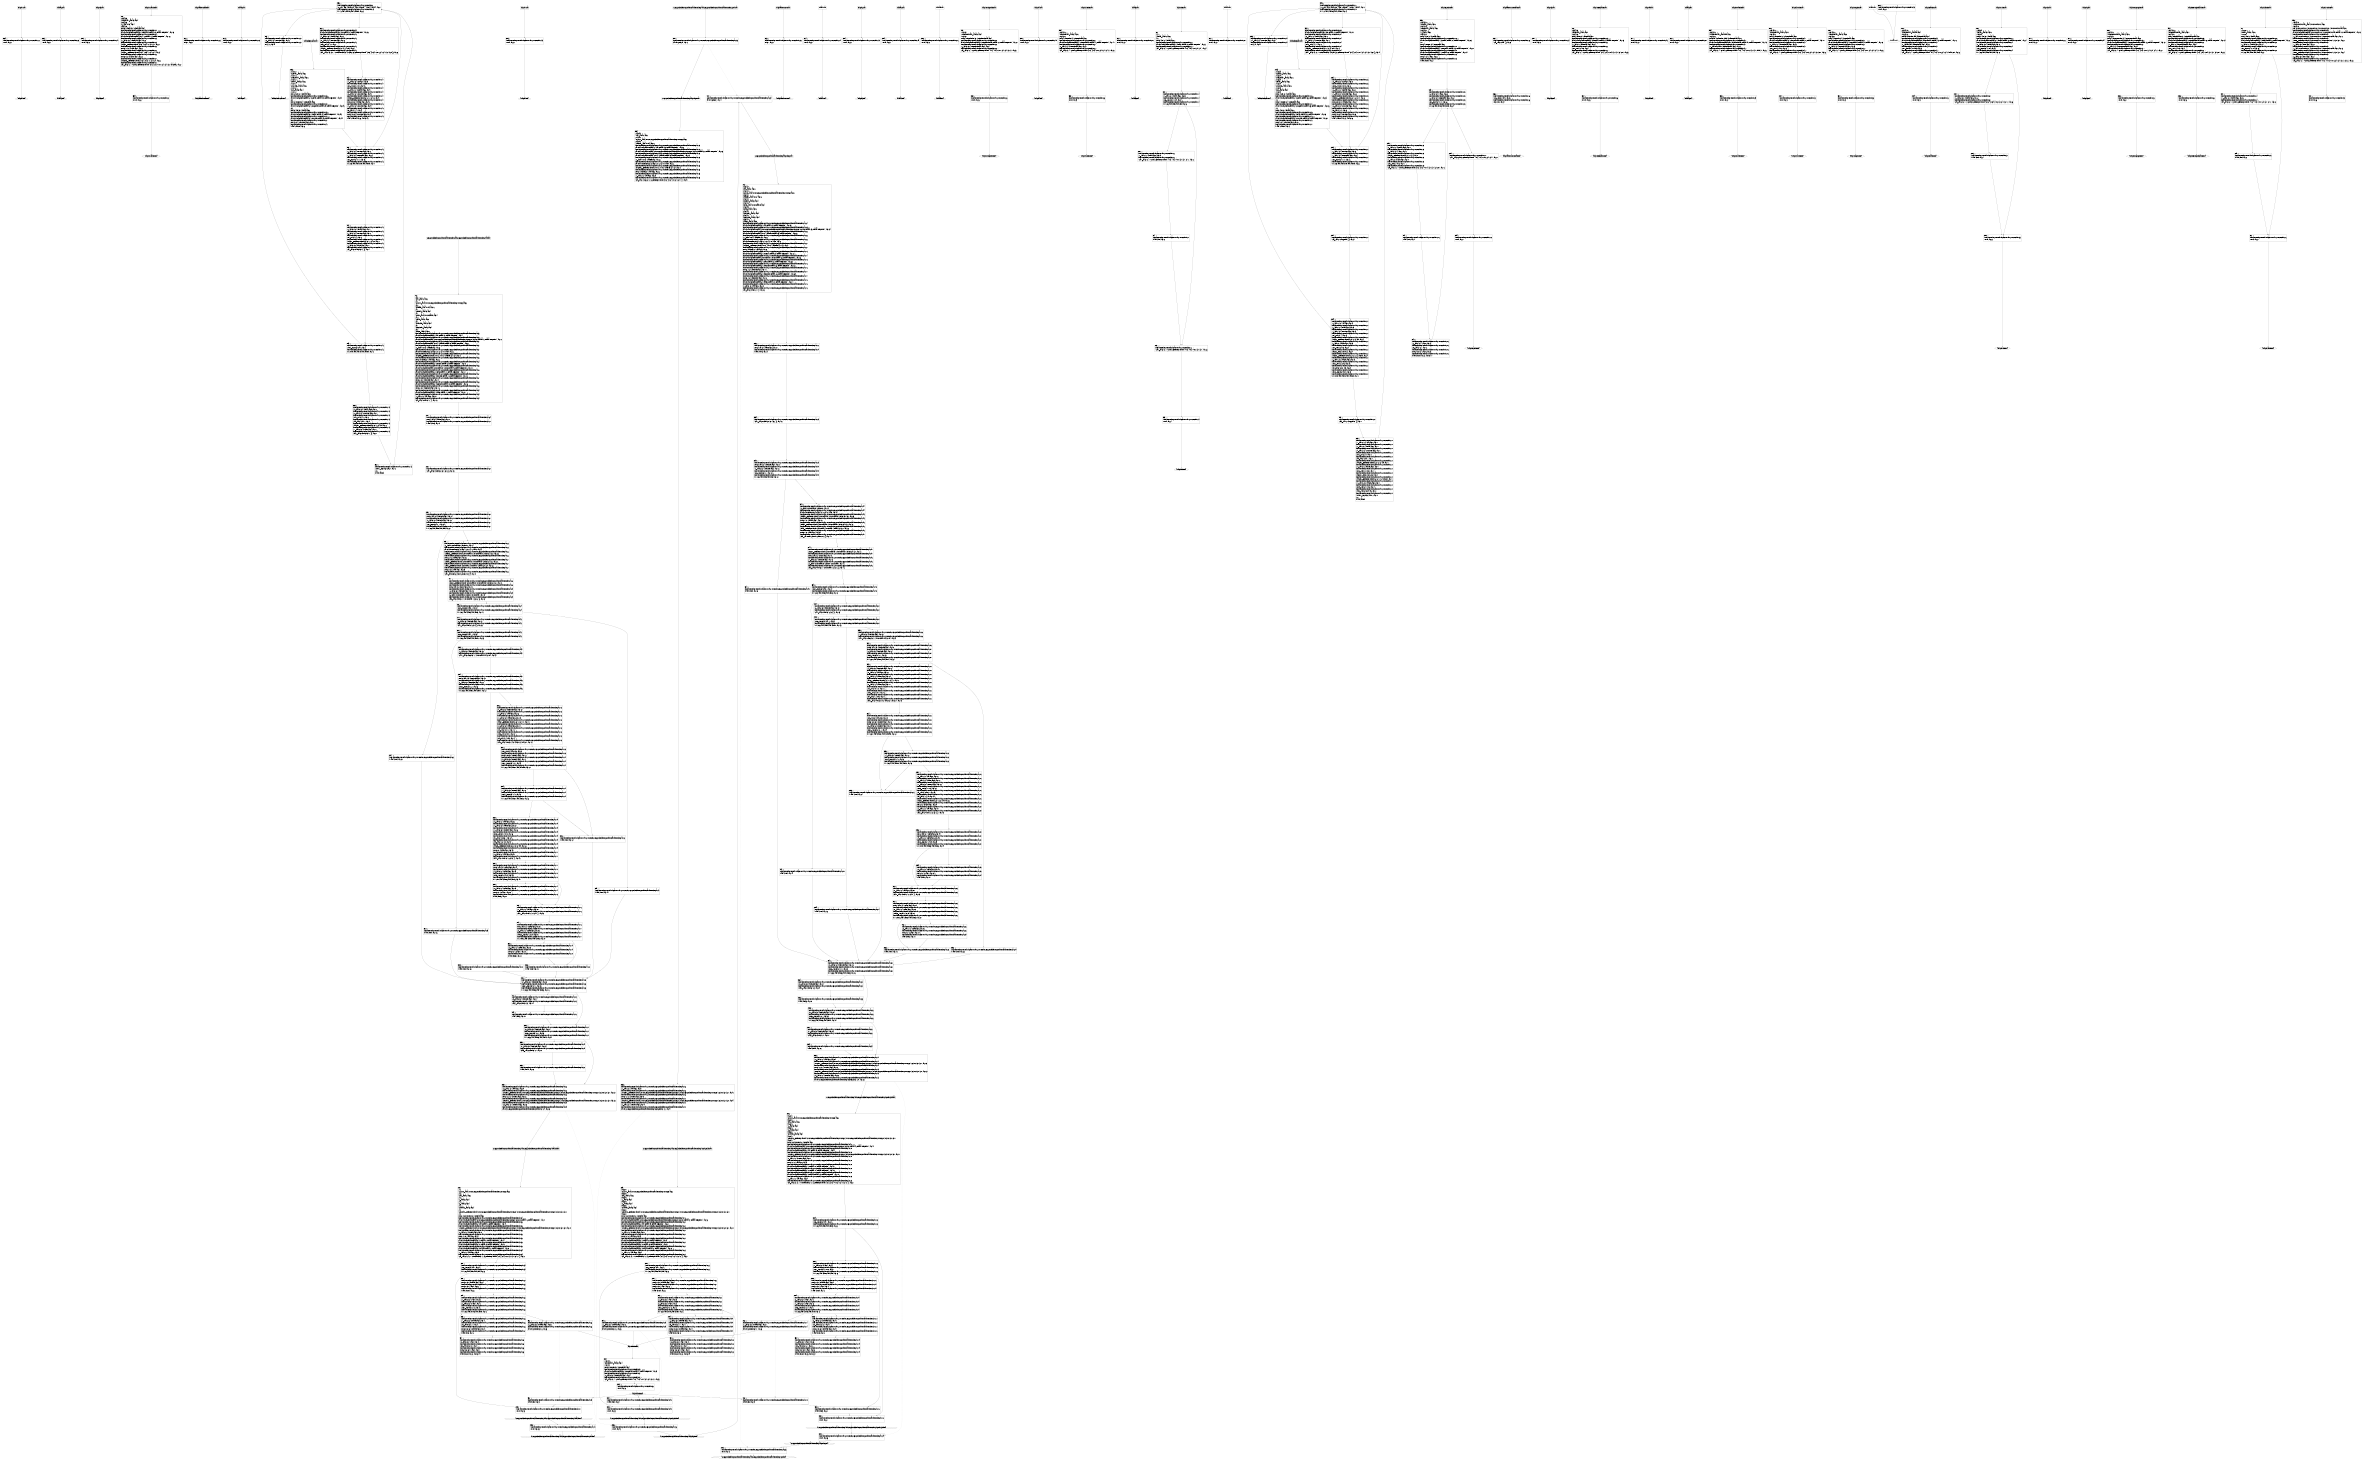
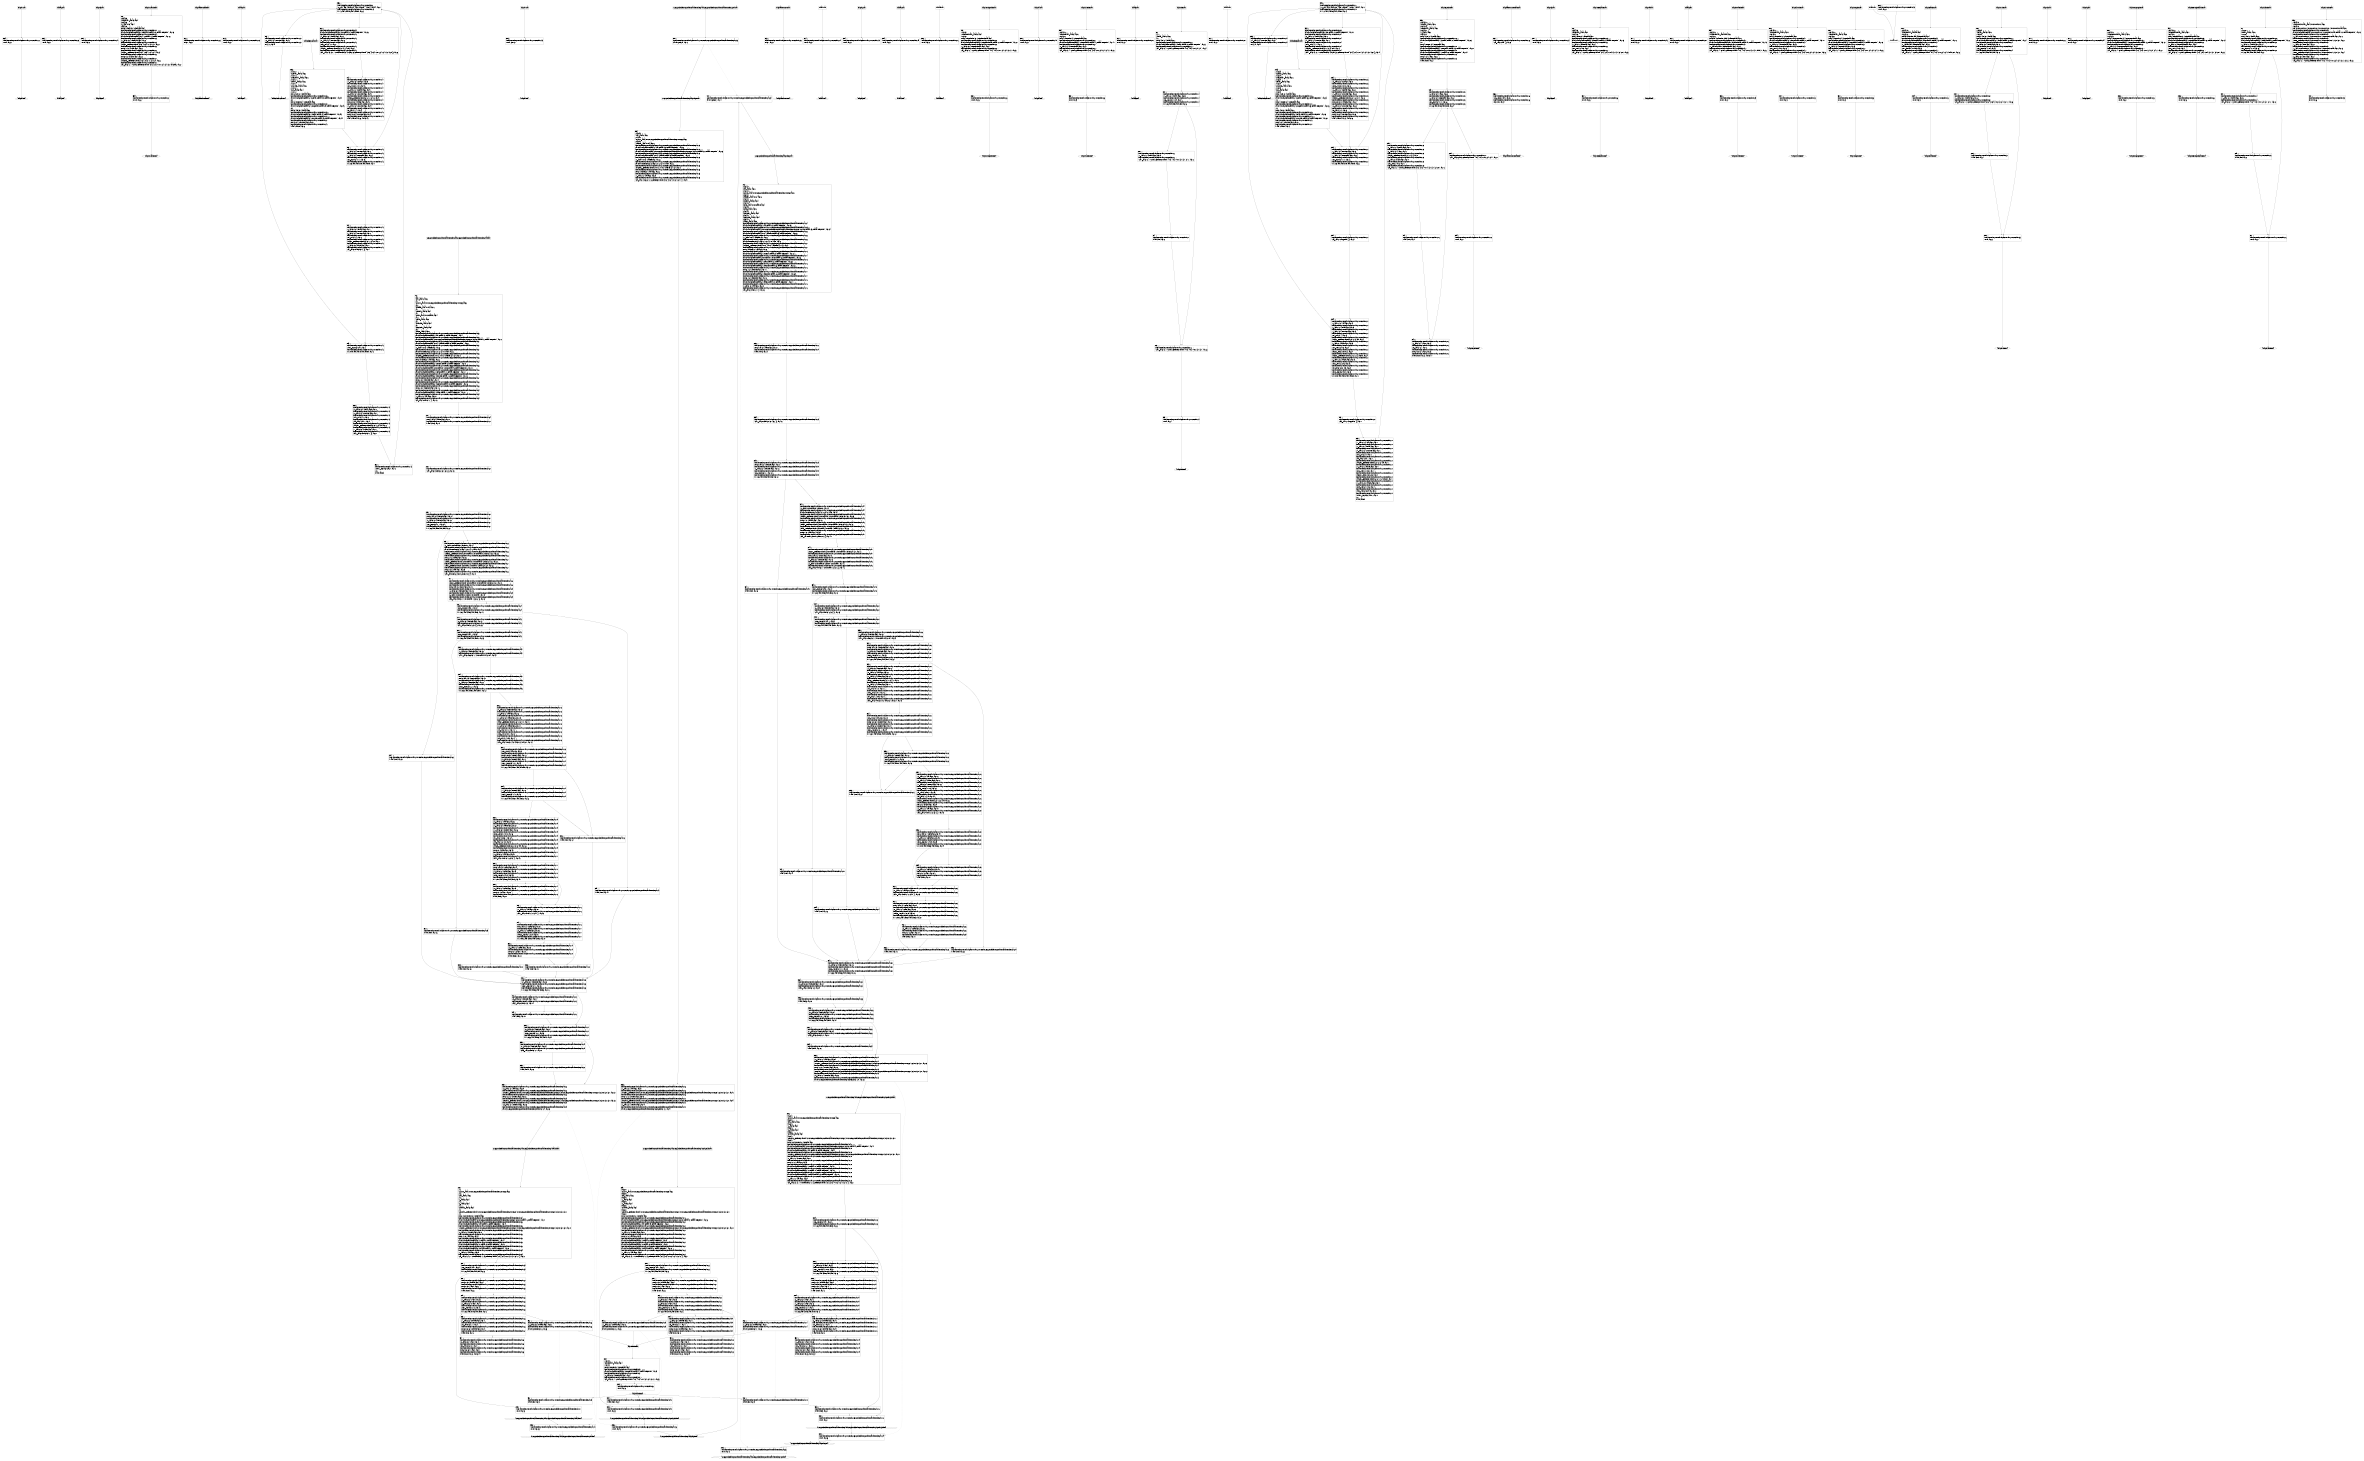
(510, 43) -> (511, 43)
